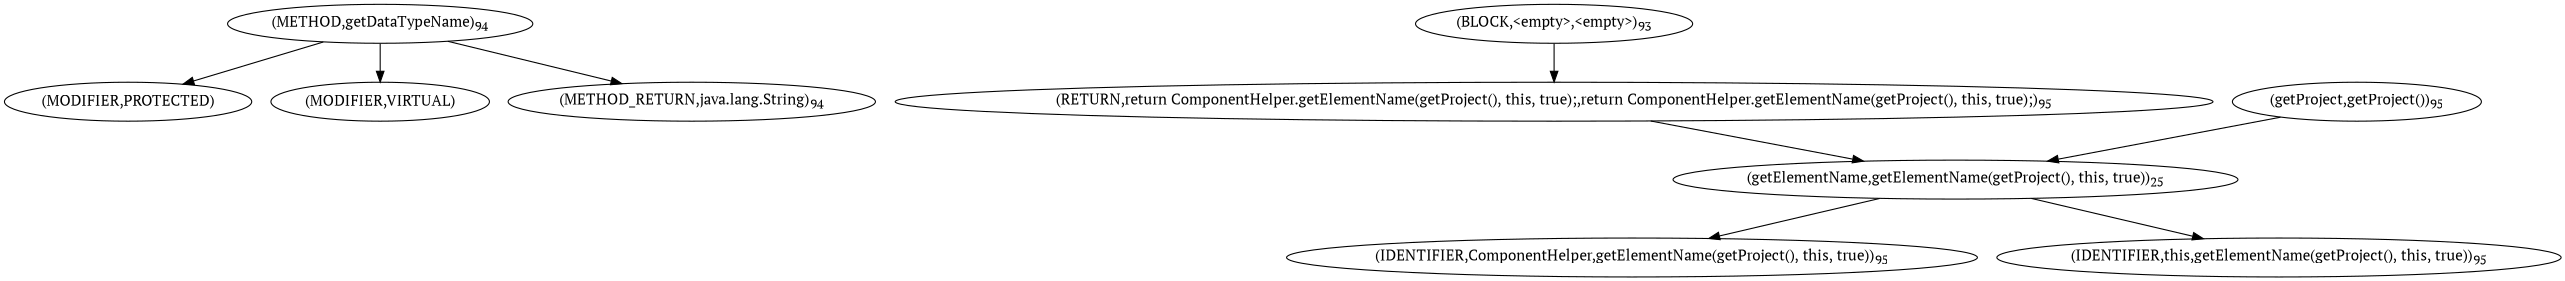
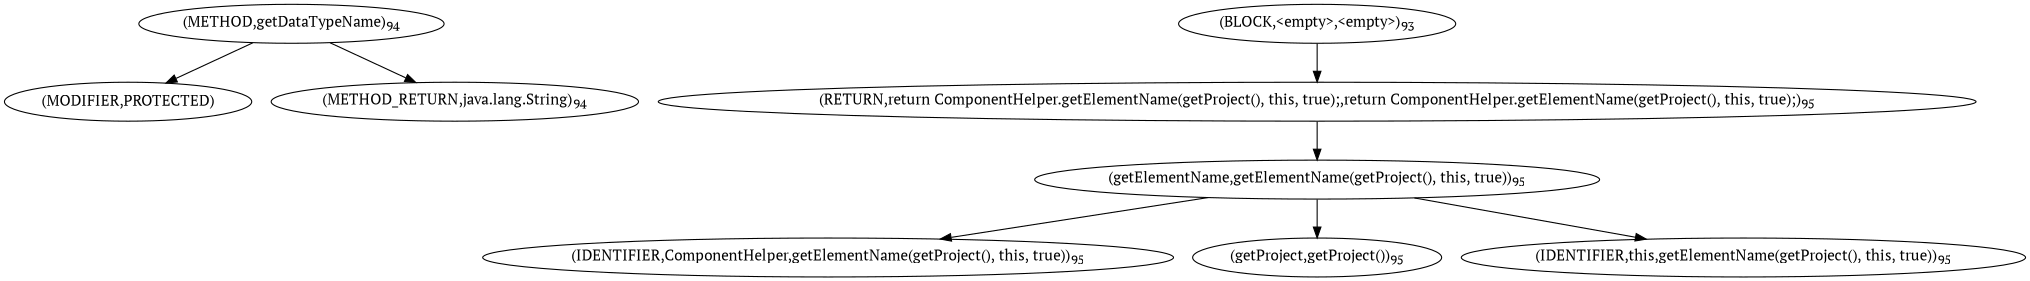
(380, 102) -> none
(2169, 138) -> (1317, 213)
(2157, 178) -> (1519, 178)
